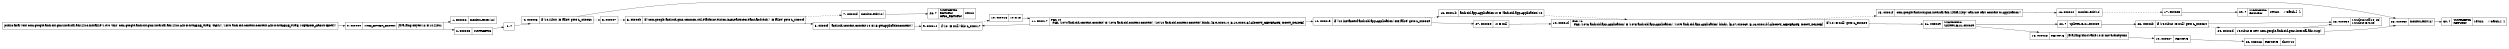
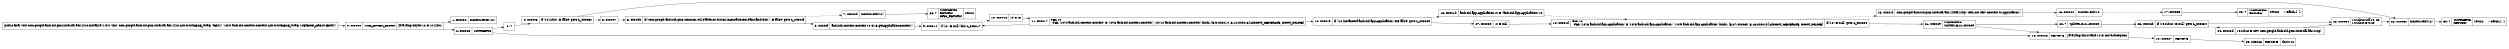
(2359, 30) -> (2385, 22)
none -> (1260, 36)
